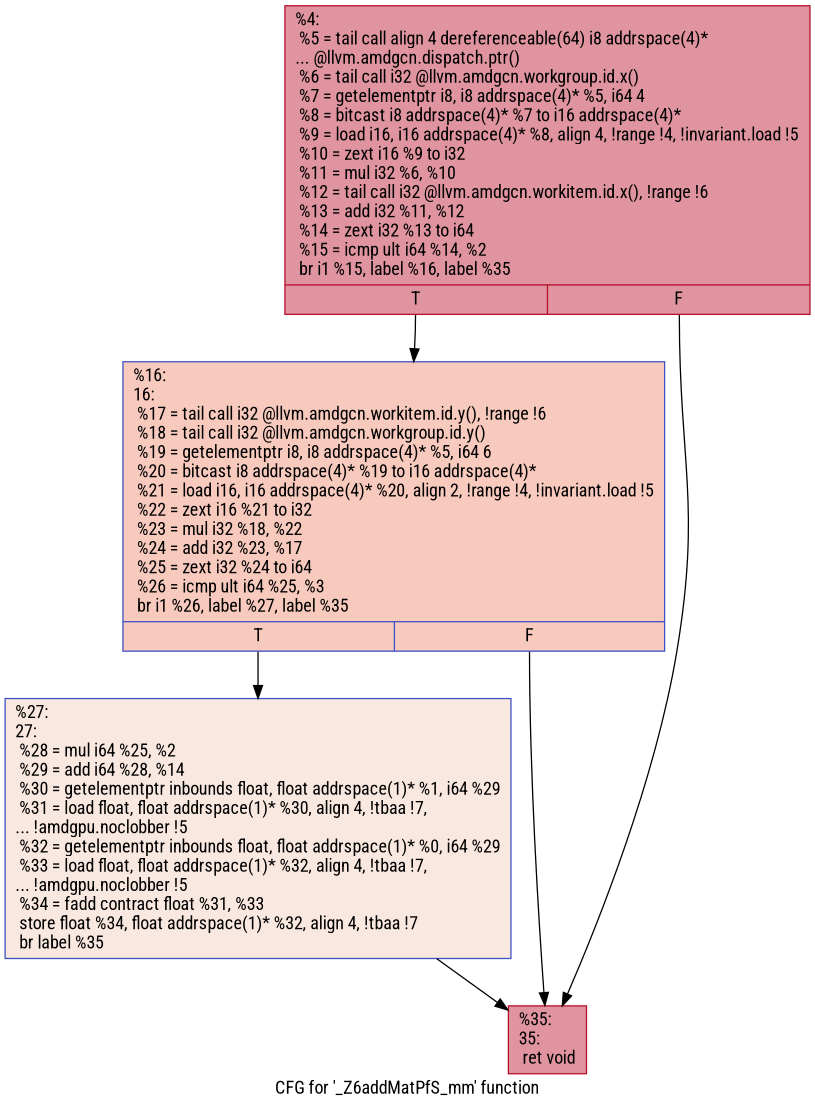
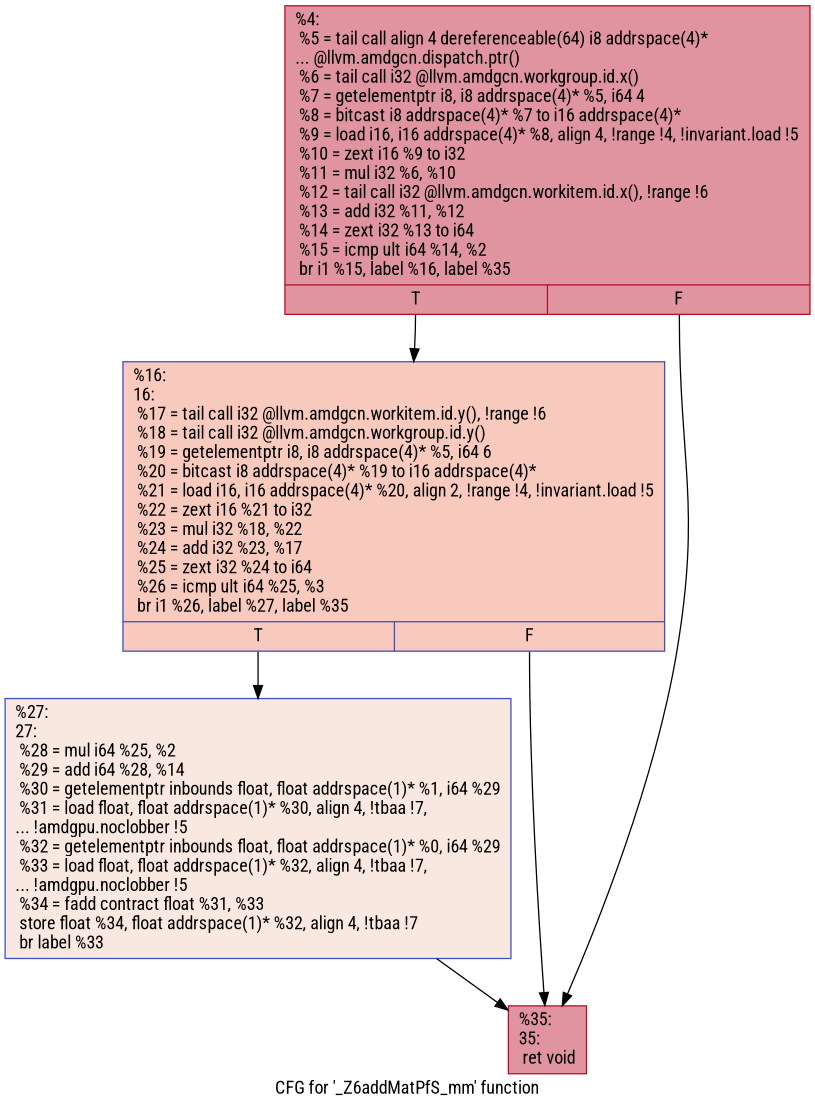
(60, 943) -> (60, 943)
